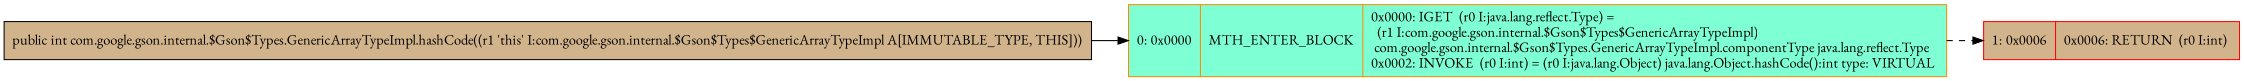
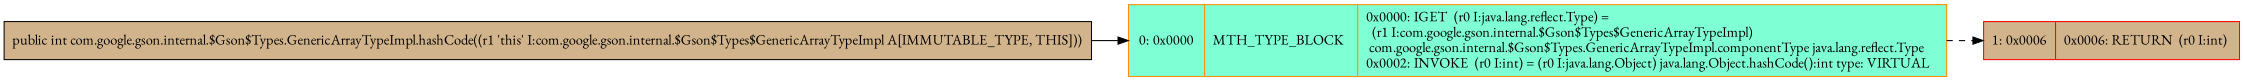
(1282, 40) -> (1279, 40)
